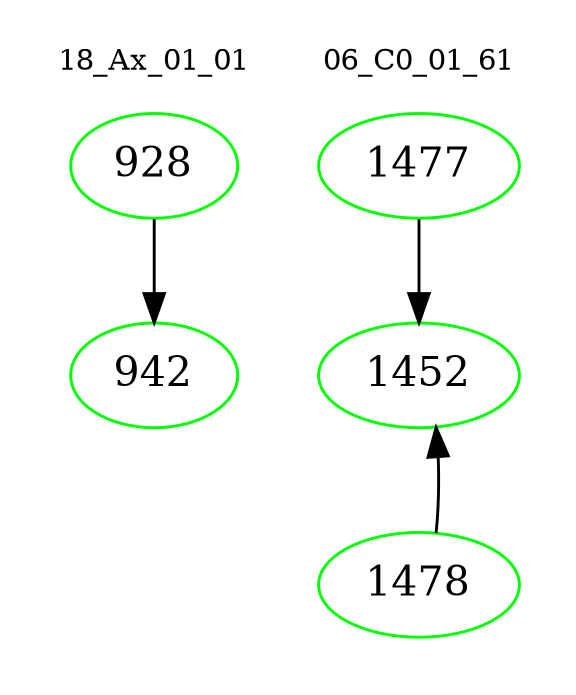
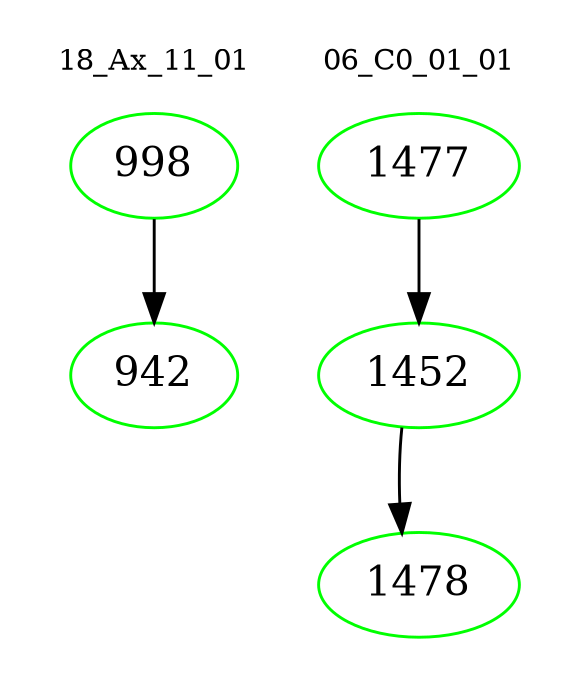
(154, 63) -> (154, 63)
(419, 63) -> (419, 63)
(154, 166) -> (154, 166)
(438, 495) -> (400, 465)
